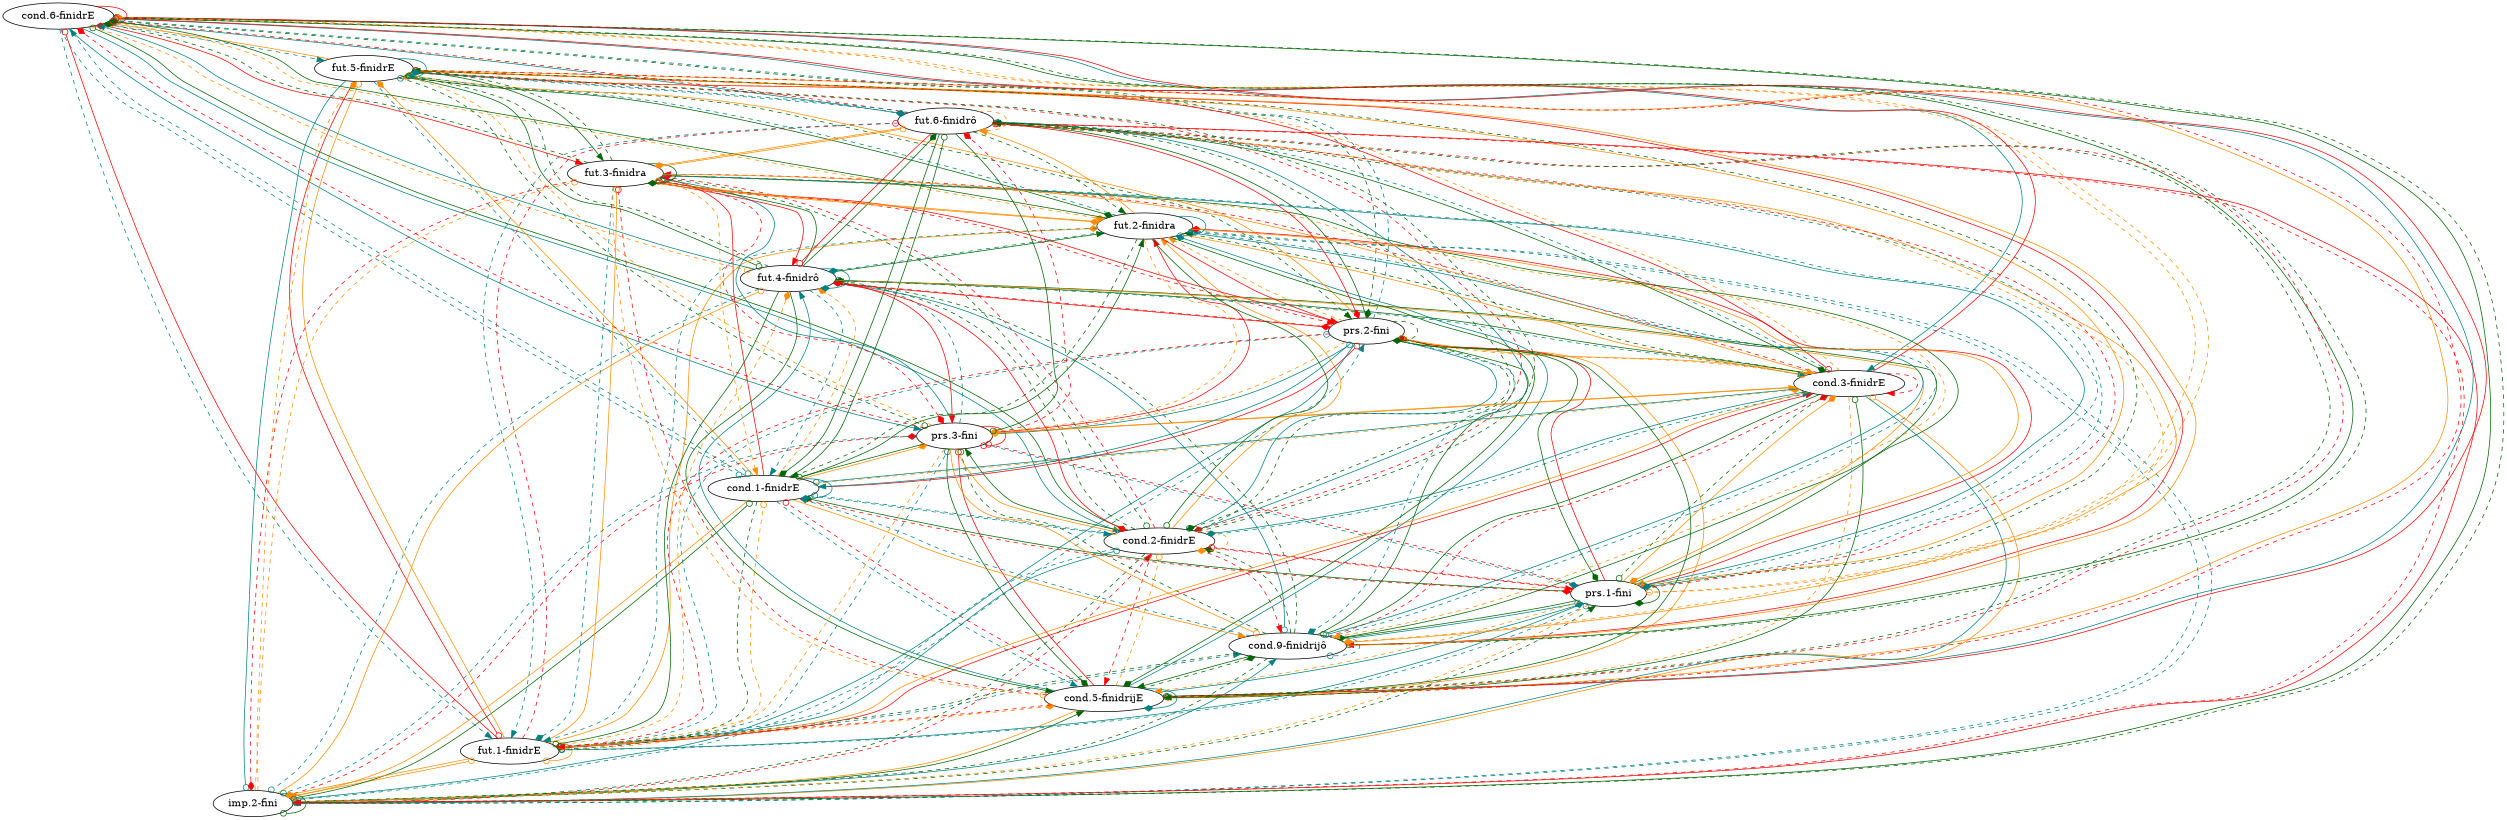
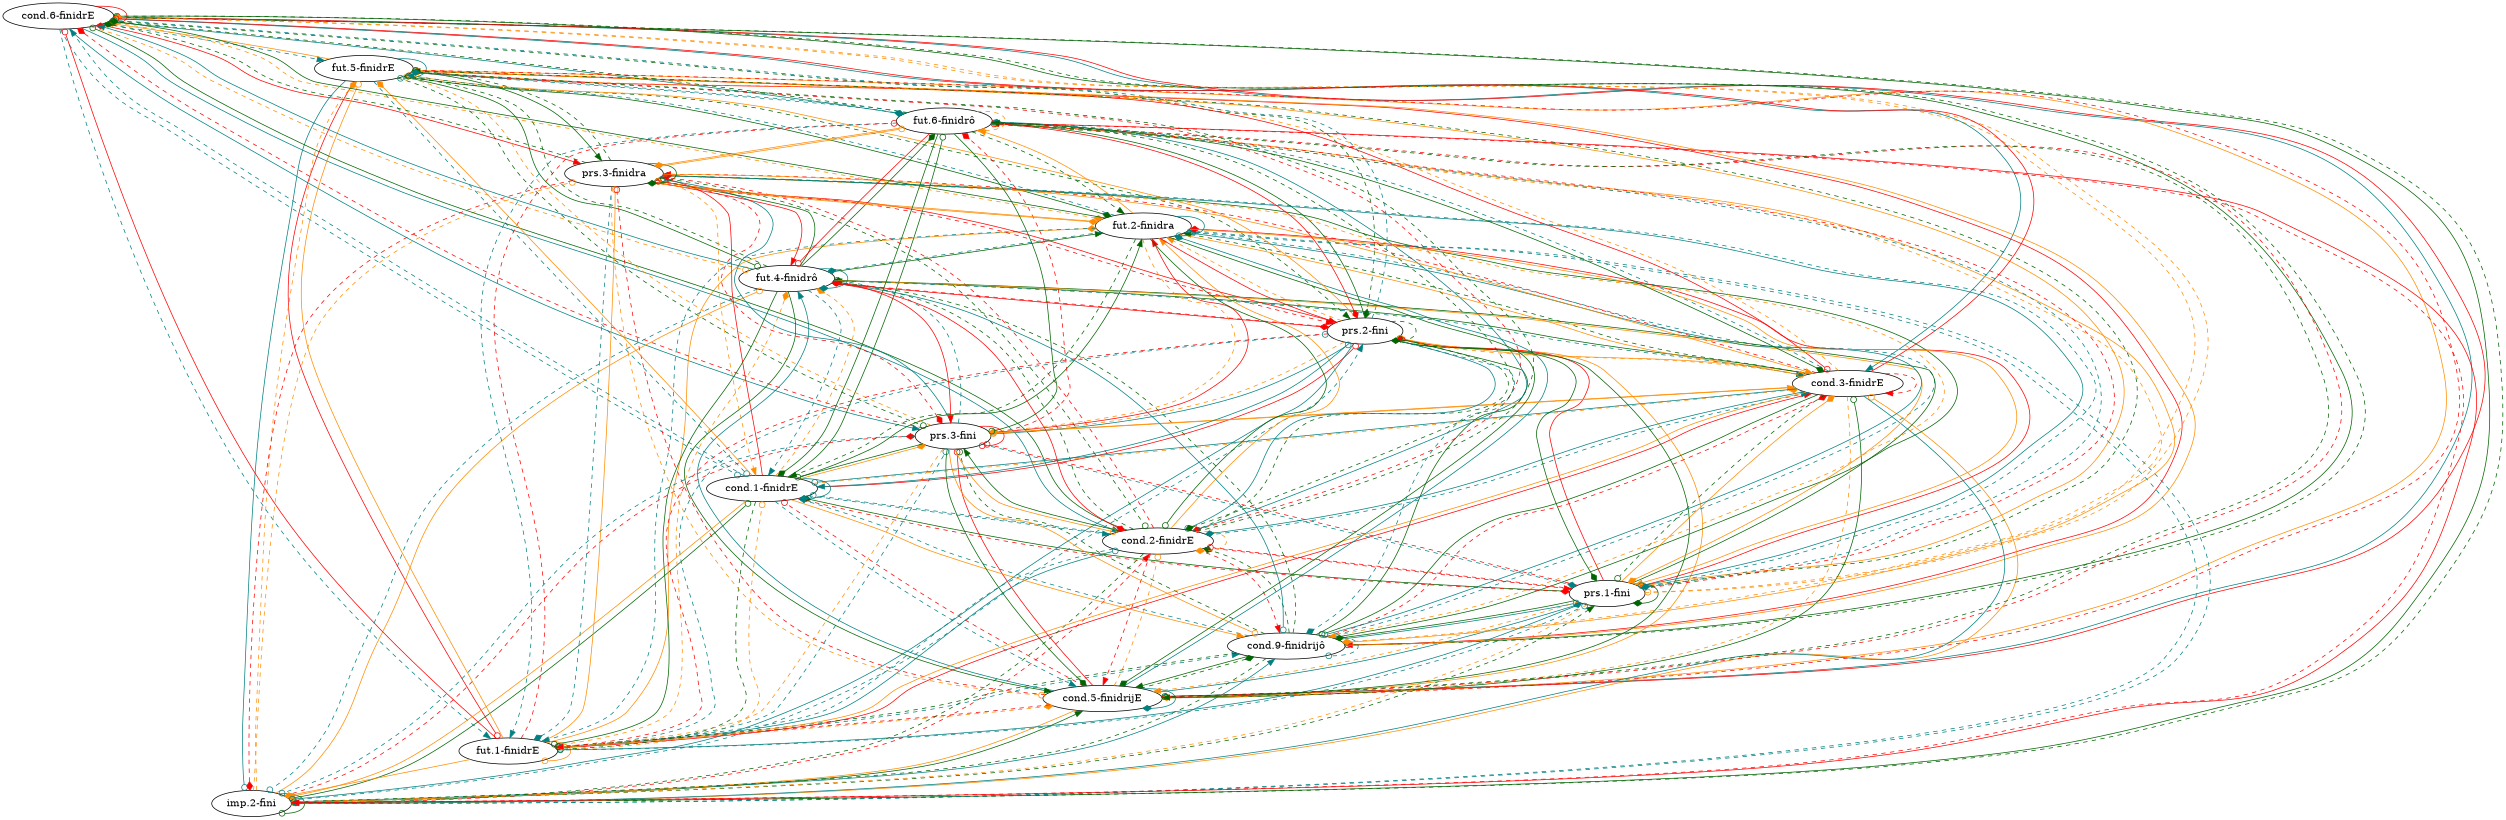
(512, 62) -> (512, 62)
(615, 174) -> (614, 174)
(378, 779) -> none
